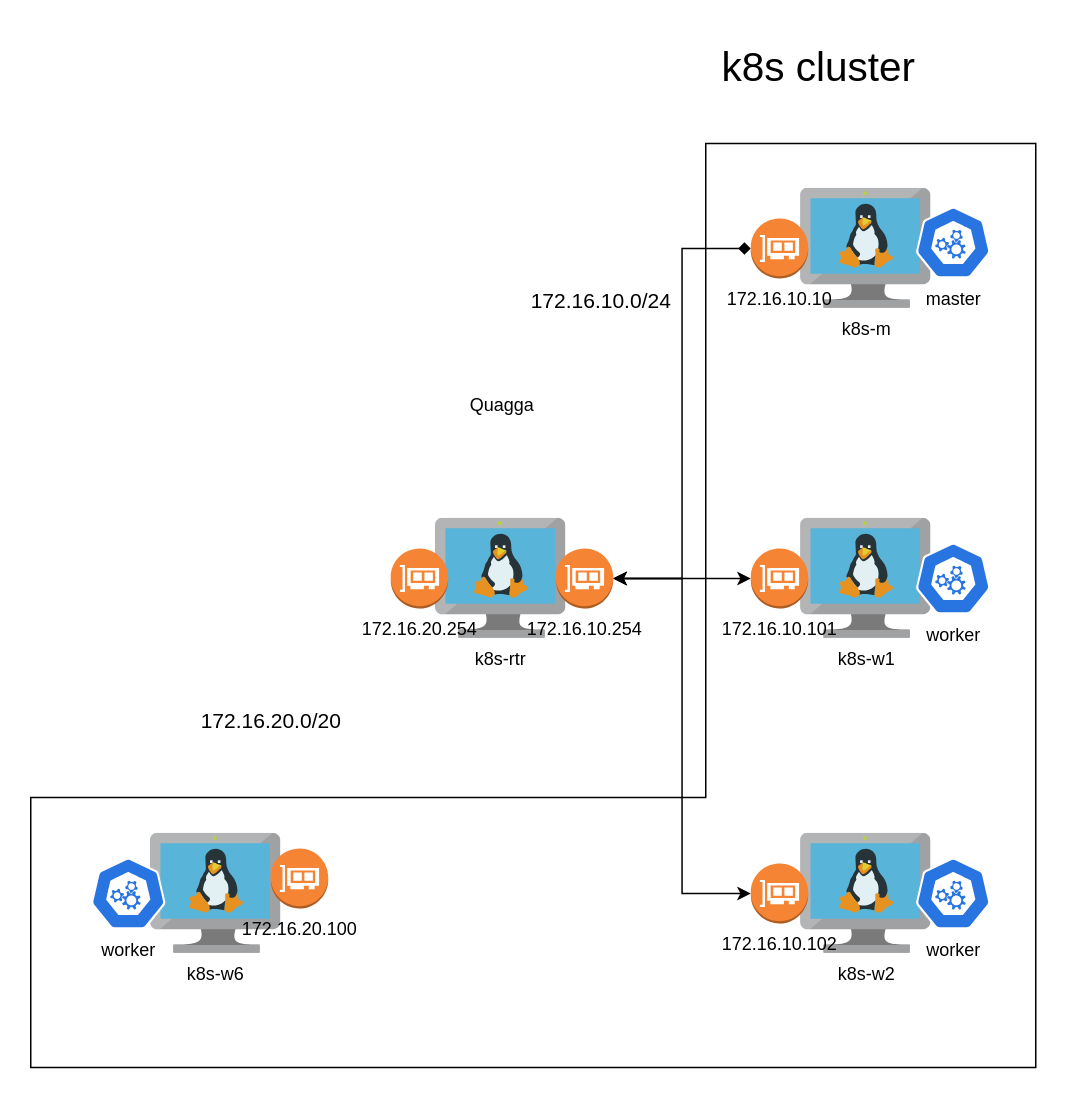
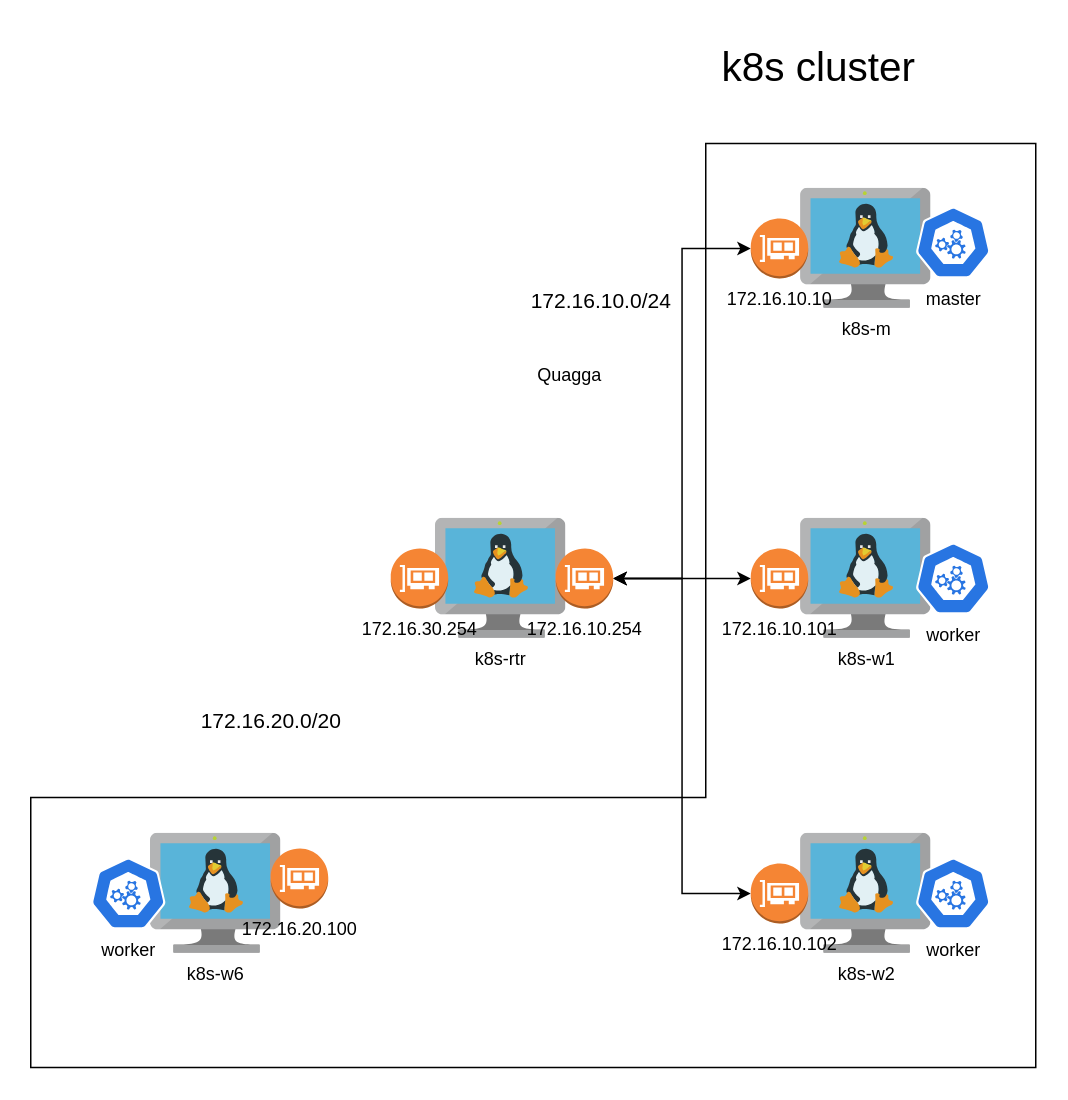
(738, 248) -> (739, 248)
(502, 406) -> (569, 376)
(420, 630) -> (420, 630)
